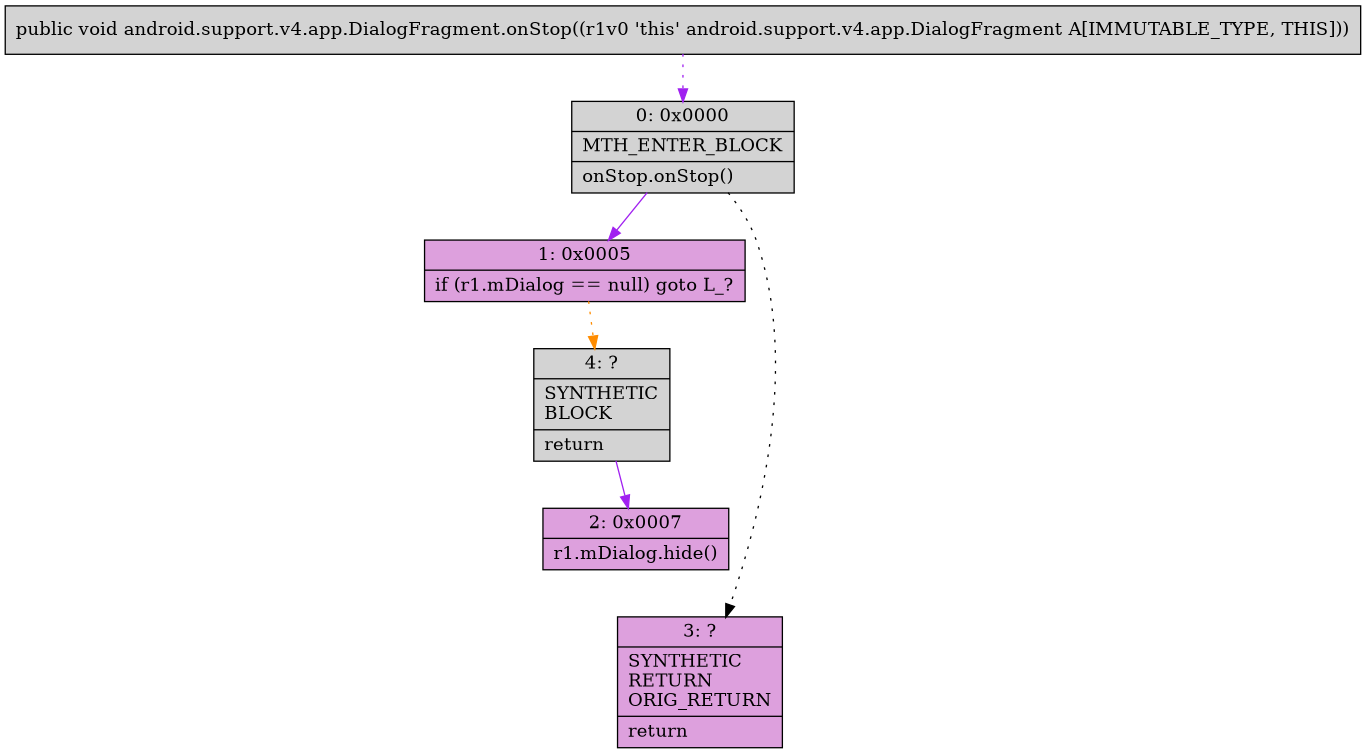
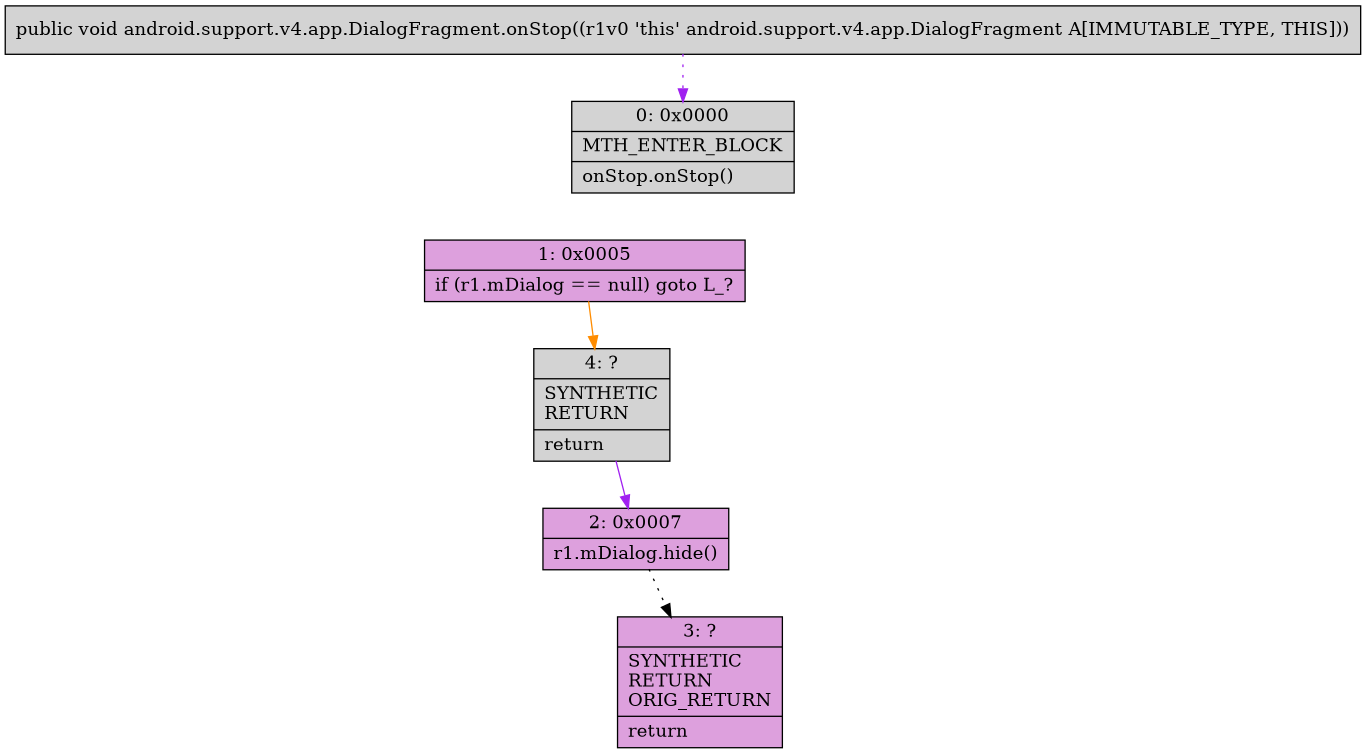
(632, 211) -> none
(591, 319) -> (591, 319)
(774, 396) -> (657, 587)
(578, 413) -> (587, 413)
